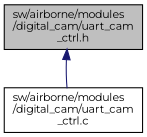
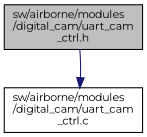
(66, 74) -> (81, 63)
